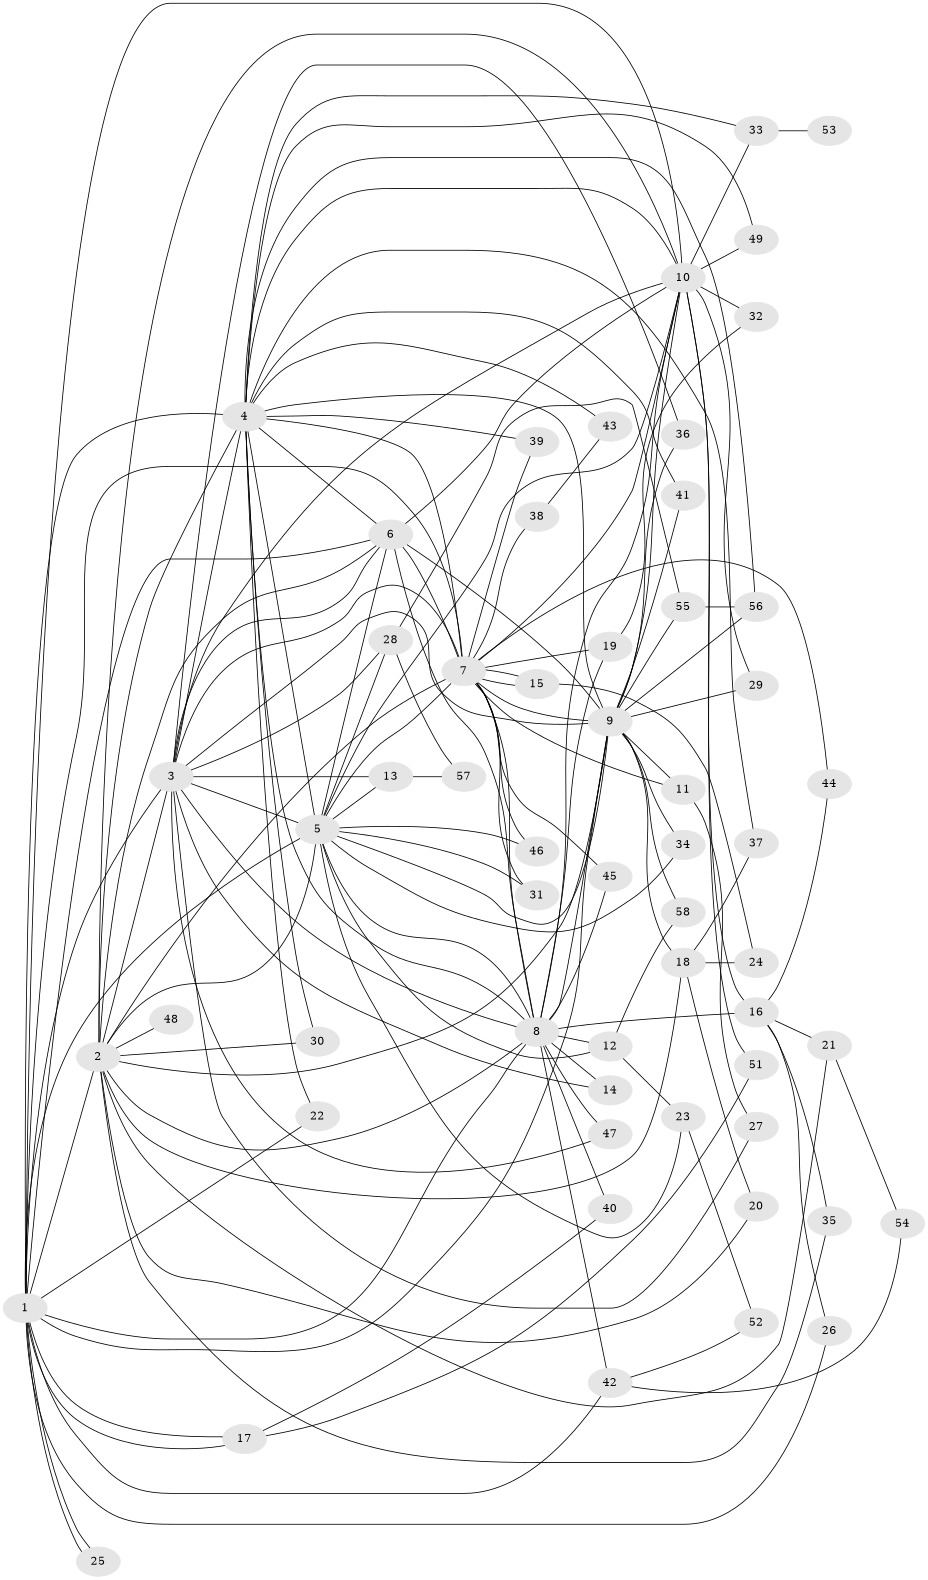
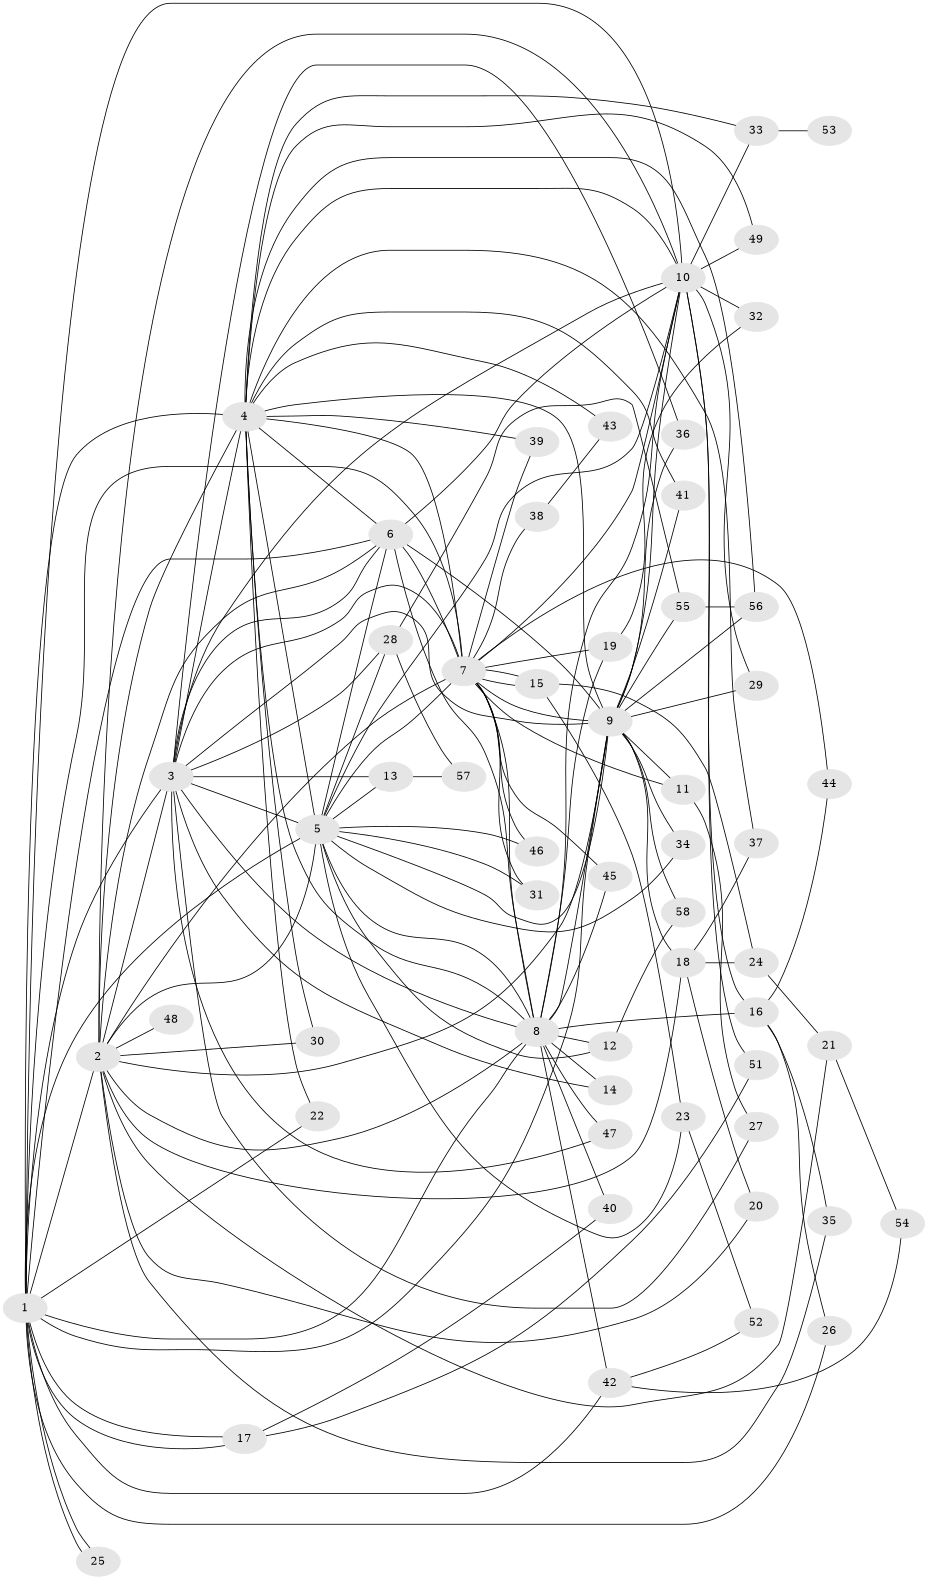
(793, 1029) -> (793, 1004)
(647, 1082) -> (639, 880)
